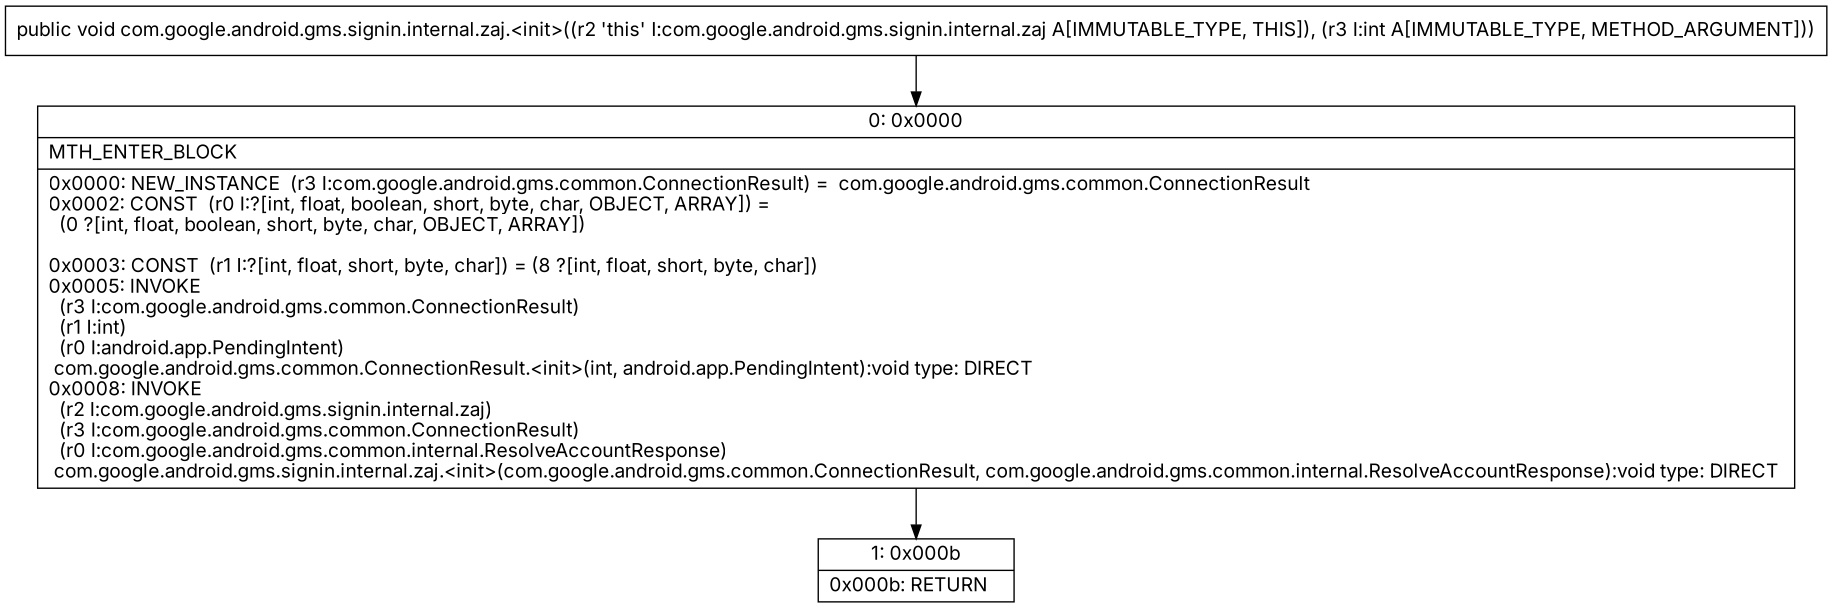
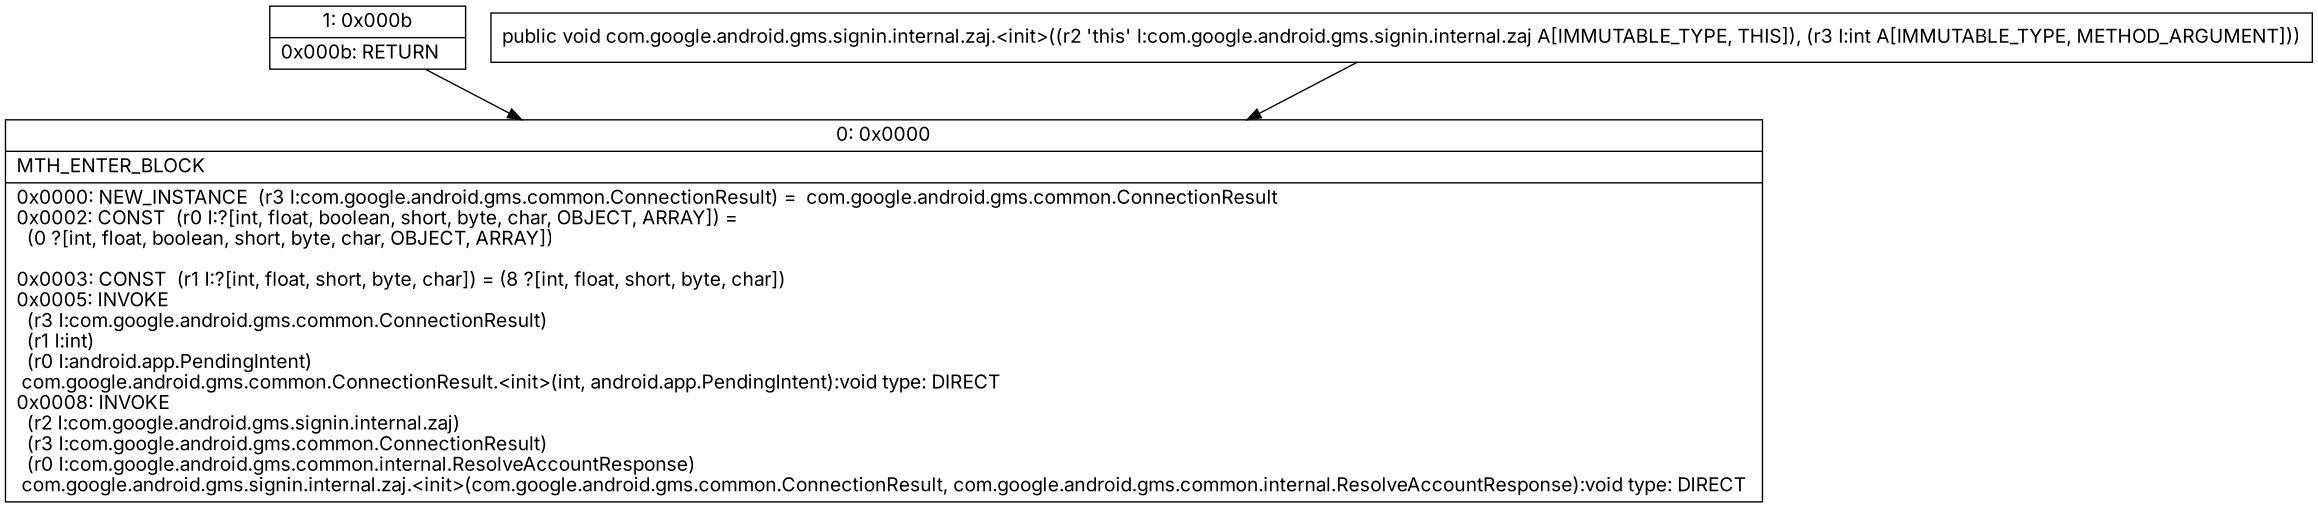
(916, 507) -> (467, 91)
